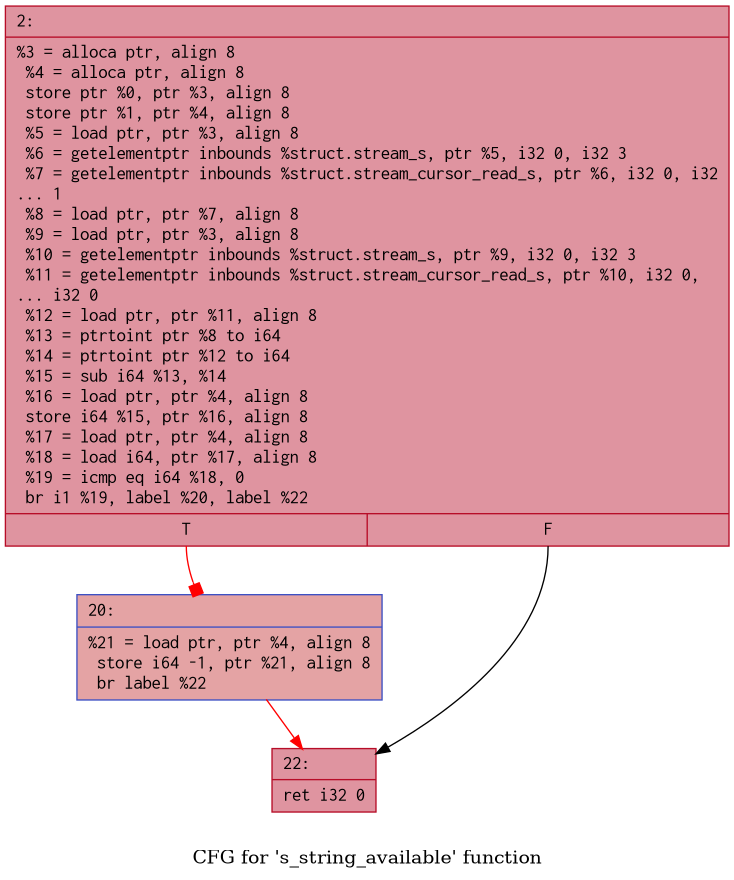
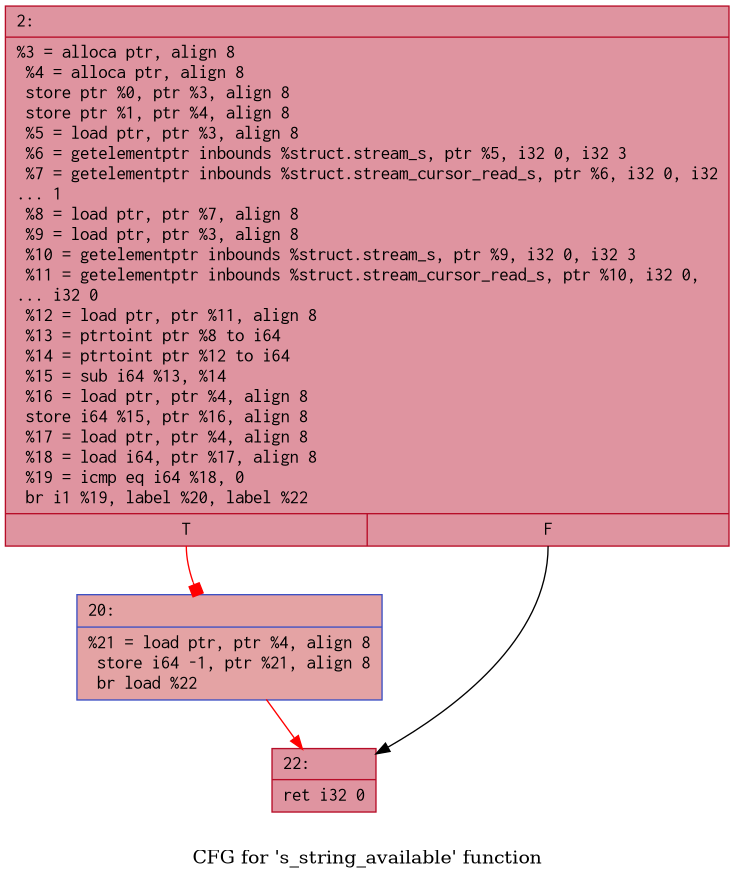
(147, 683) -> (143, 683)
